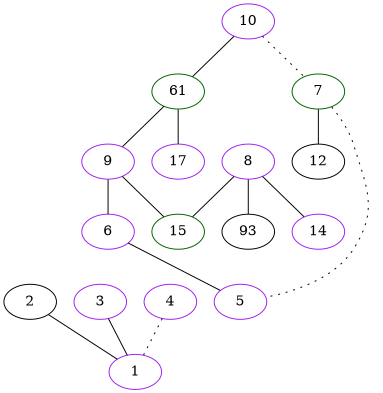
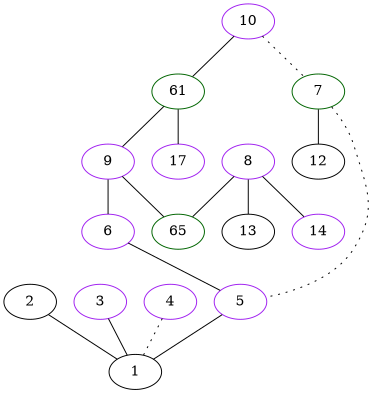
(178, 232) -> (178, 232)
(248, 232) -> (248, 232)
none -> (188, 337)
(135, 372) -> (135, 372)
